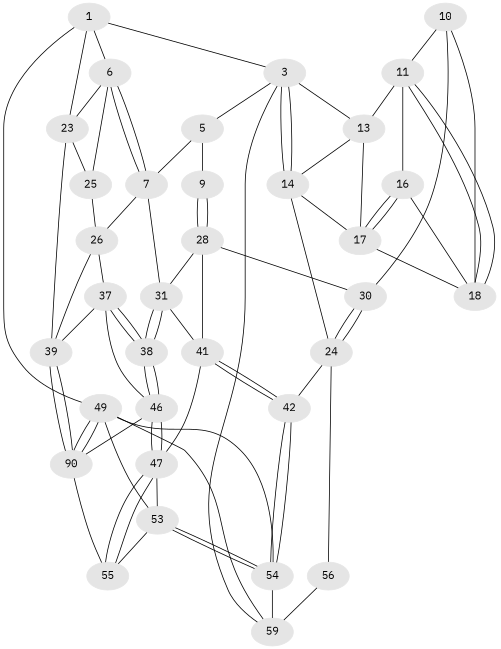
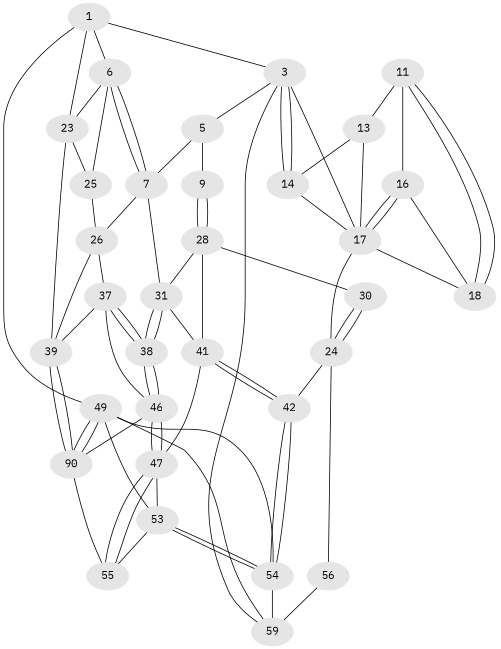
(445, 17) -> none
(324, 101) -> (322, 153)
(310, 269) -> (335, 294)
